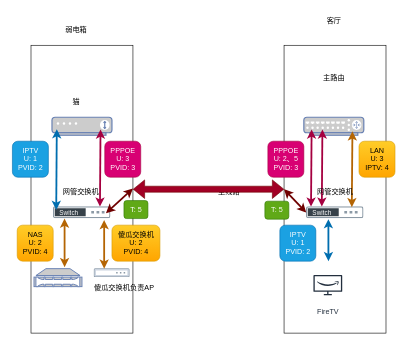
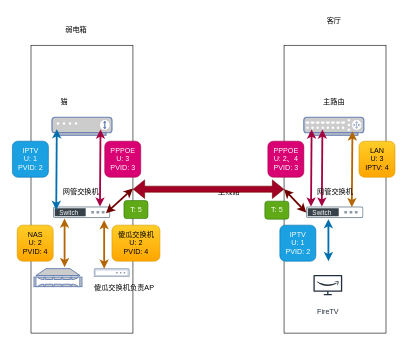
(334, 78) -> (334, 102)
(76, 102) -> (64, 102)
(286, 159) -> (286, 159)
